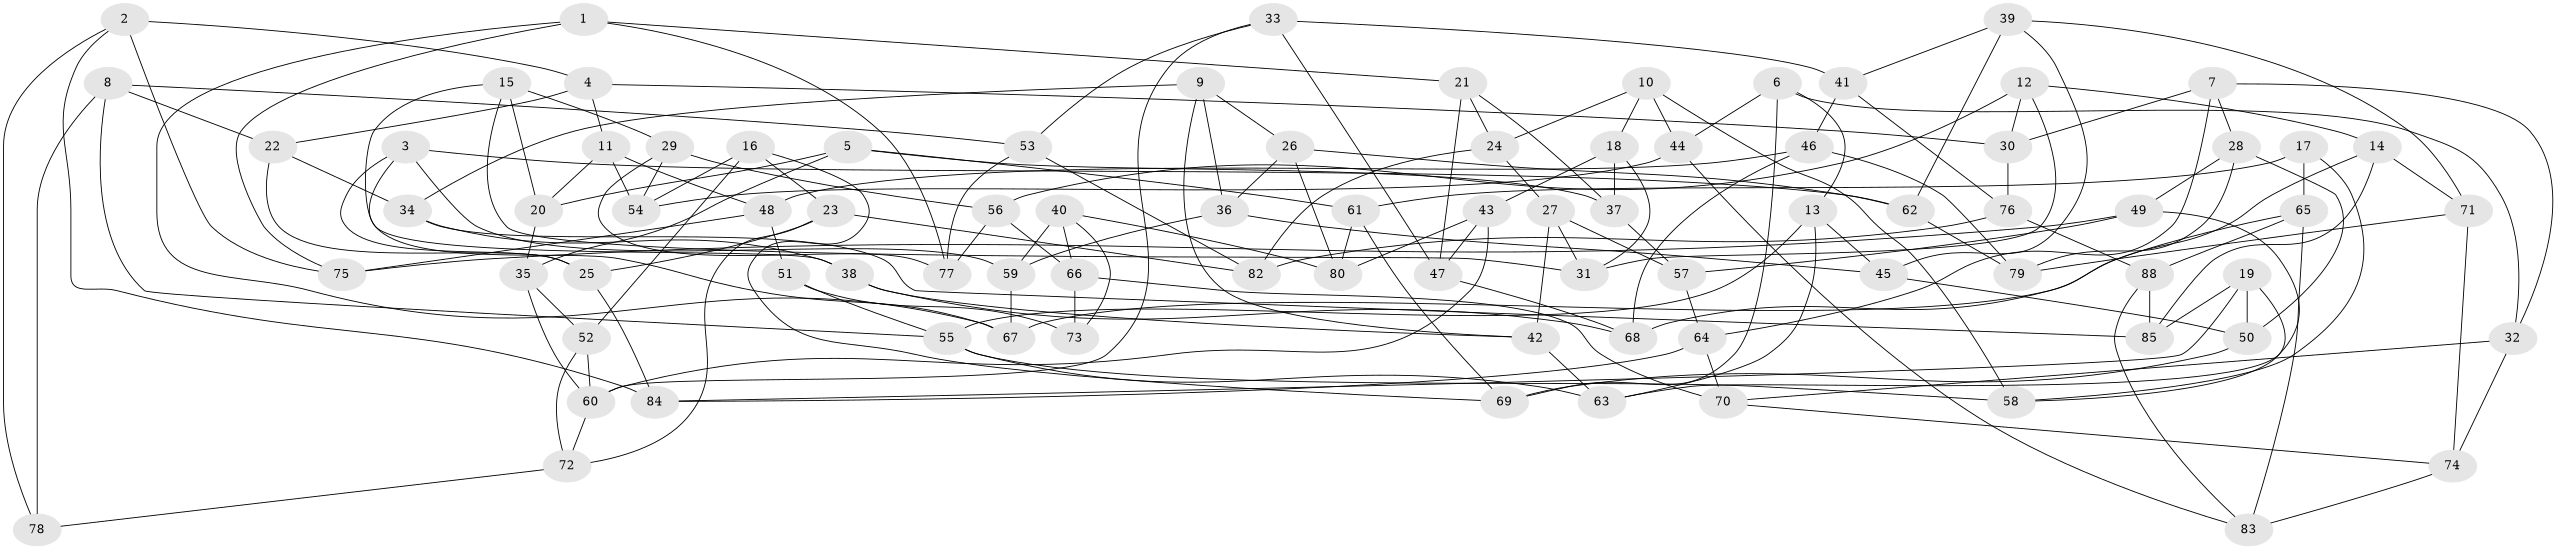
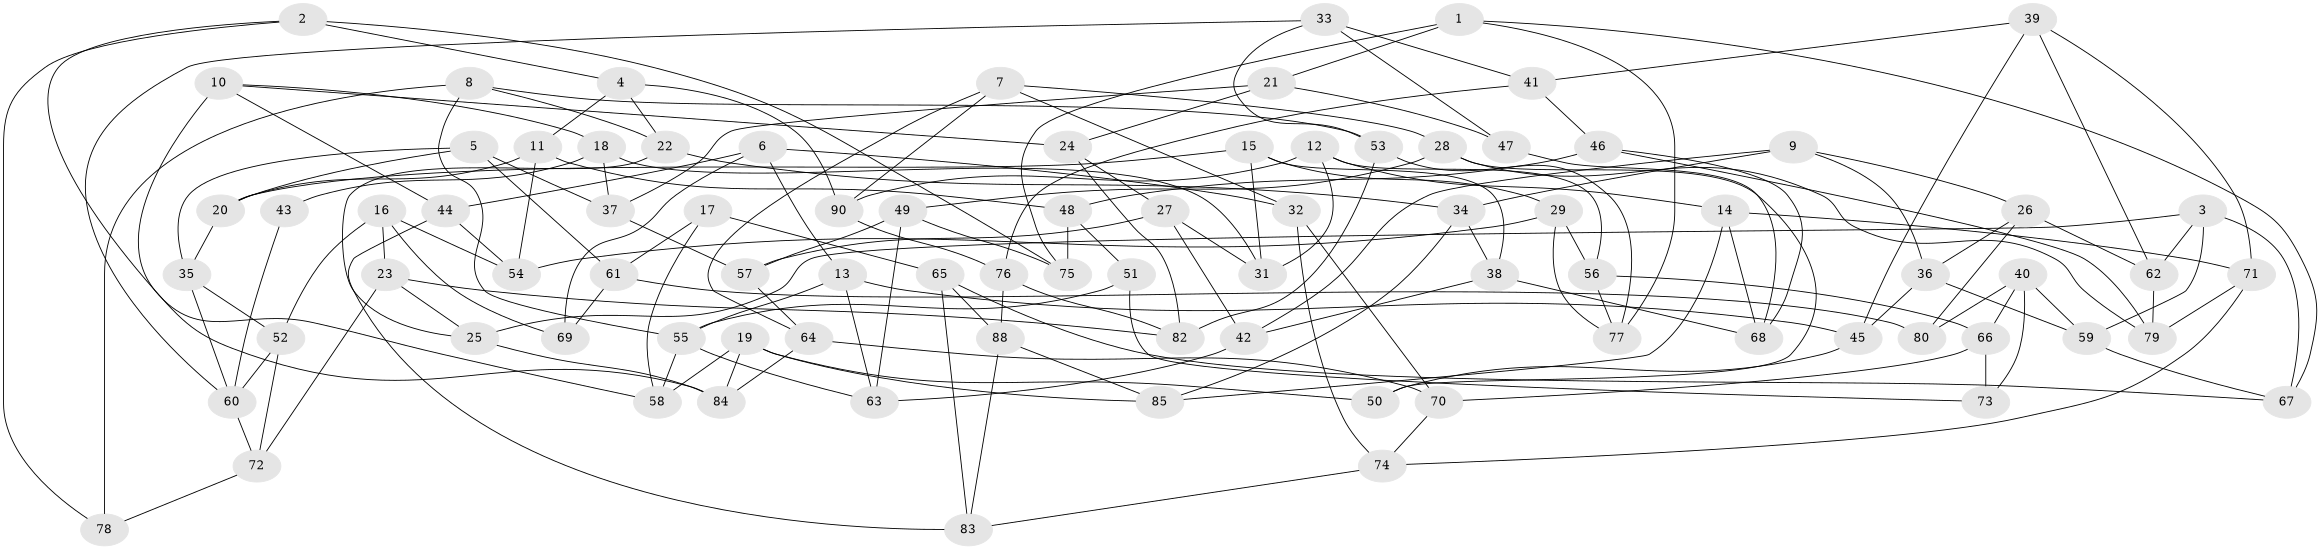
(2008, 147) -> (839, 211)
(1437, 233) -> none
(1460, 246) -> none
(1878, 378) -> none
